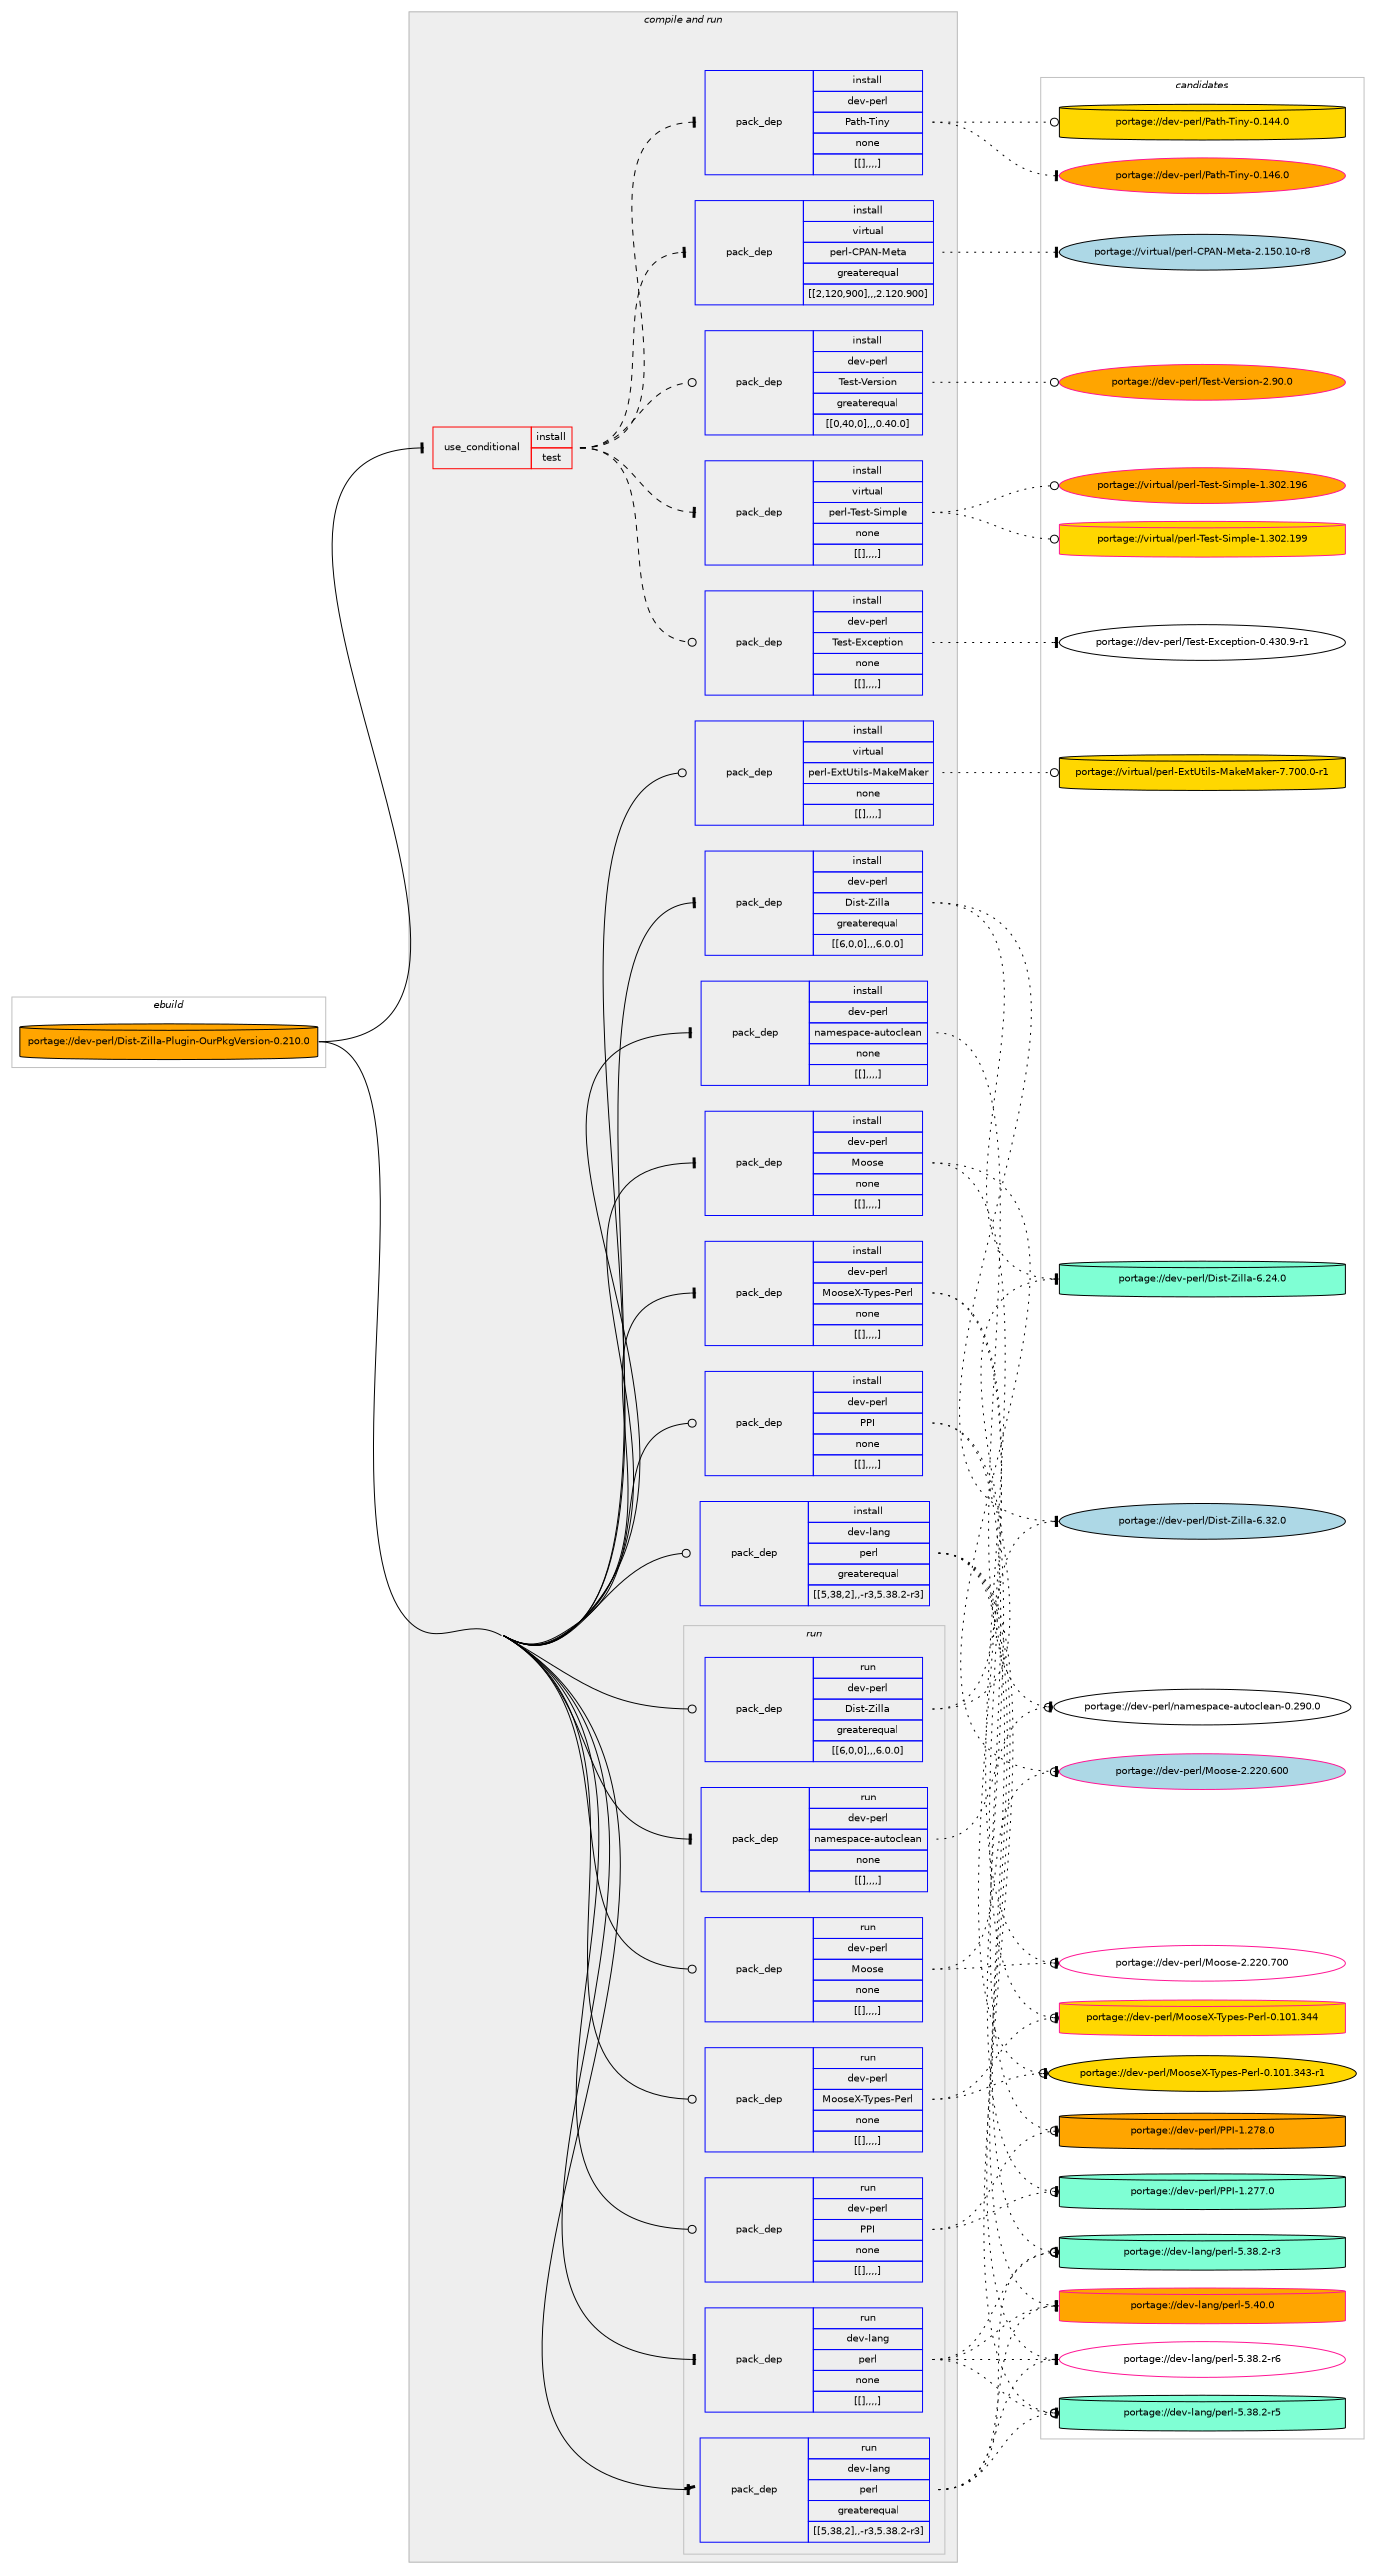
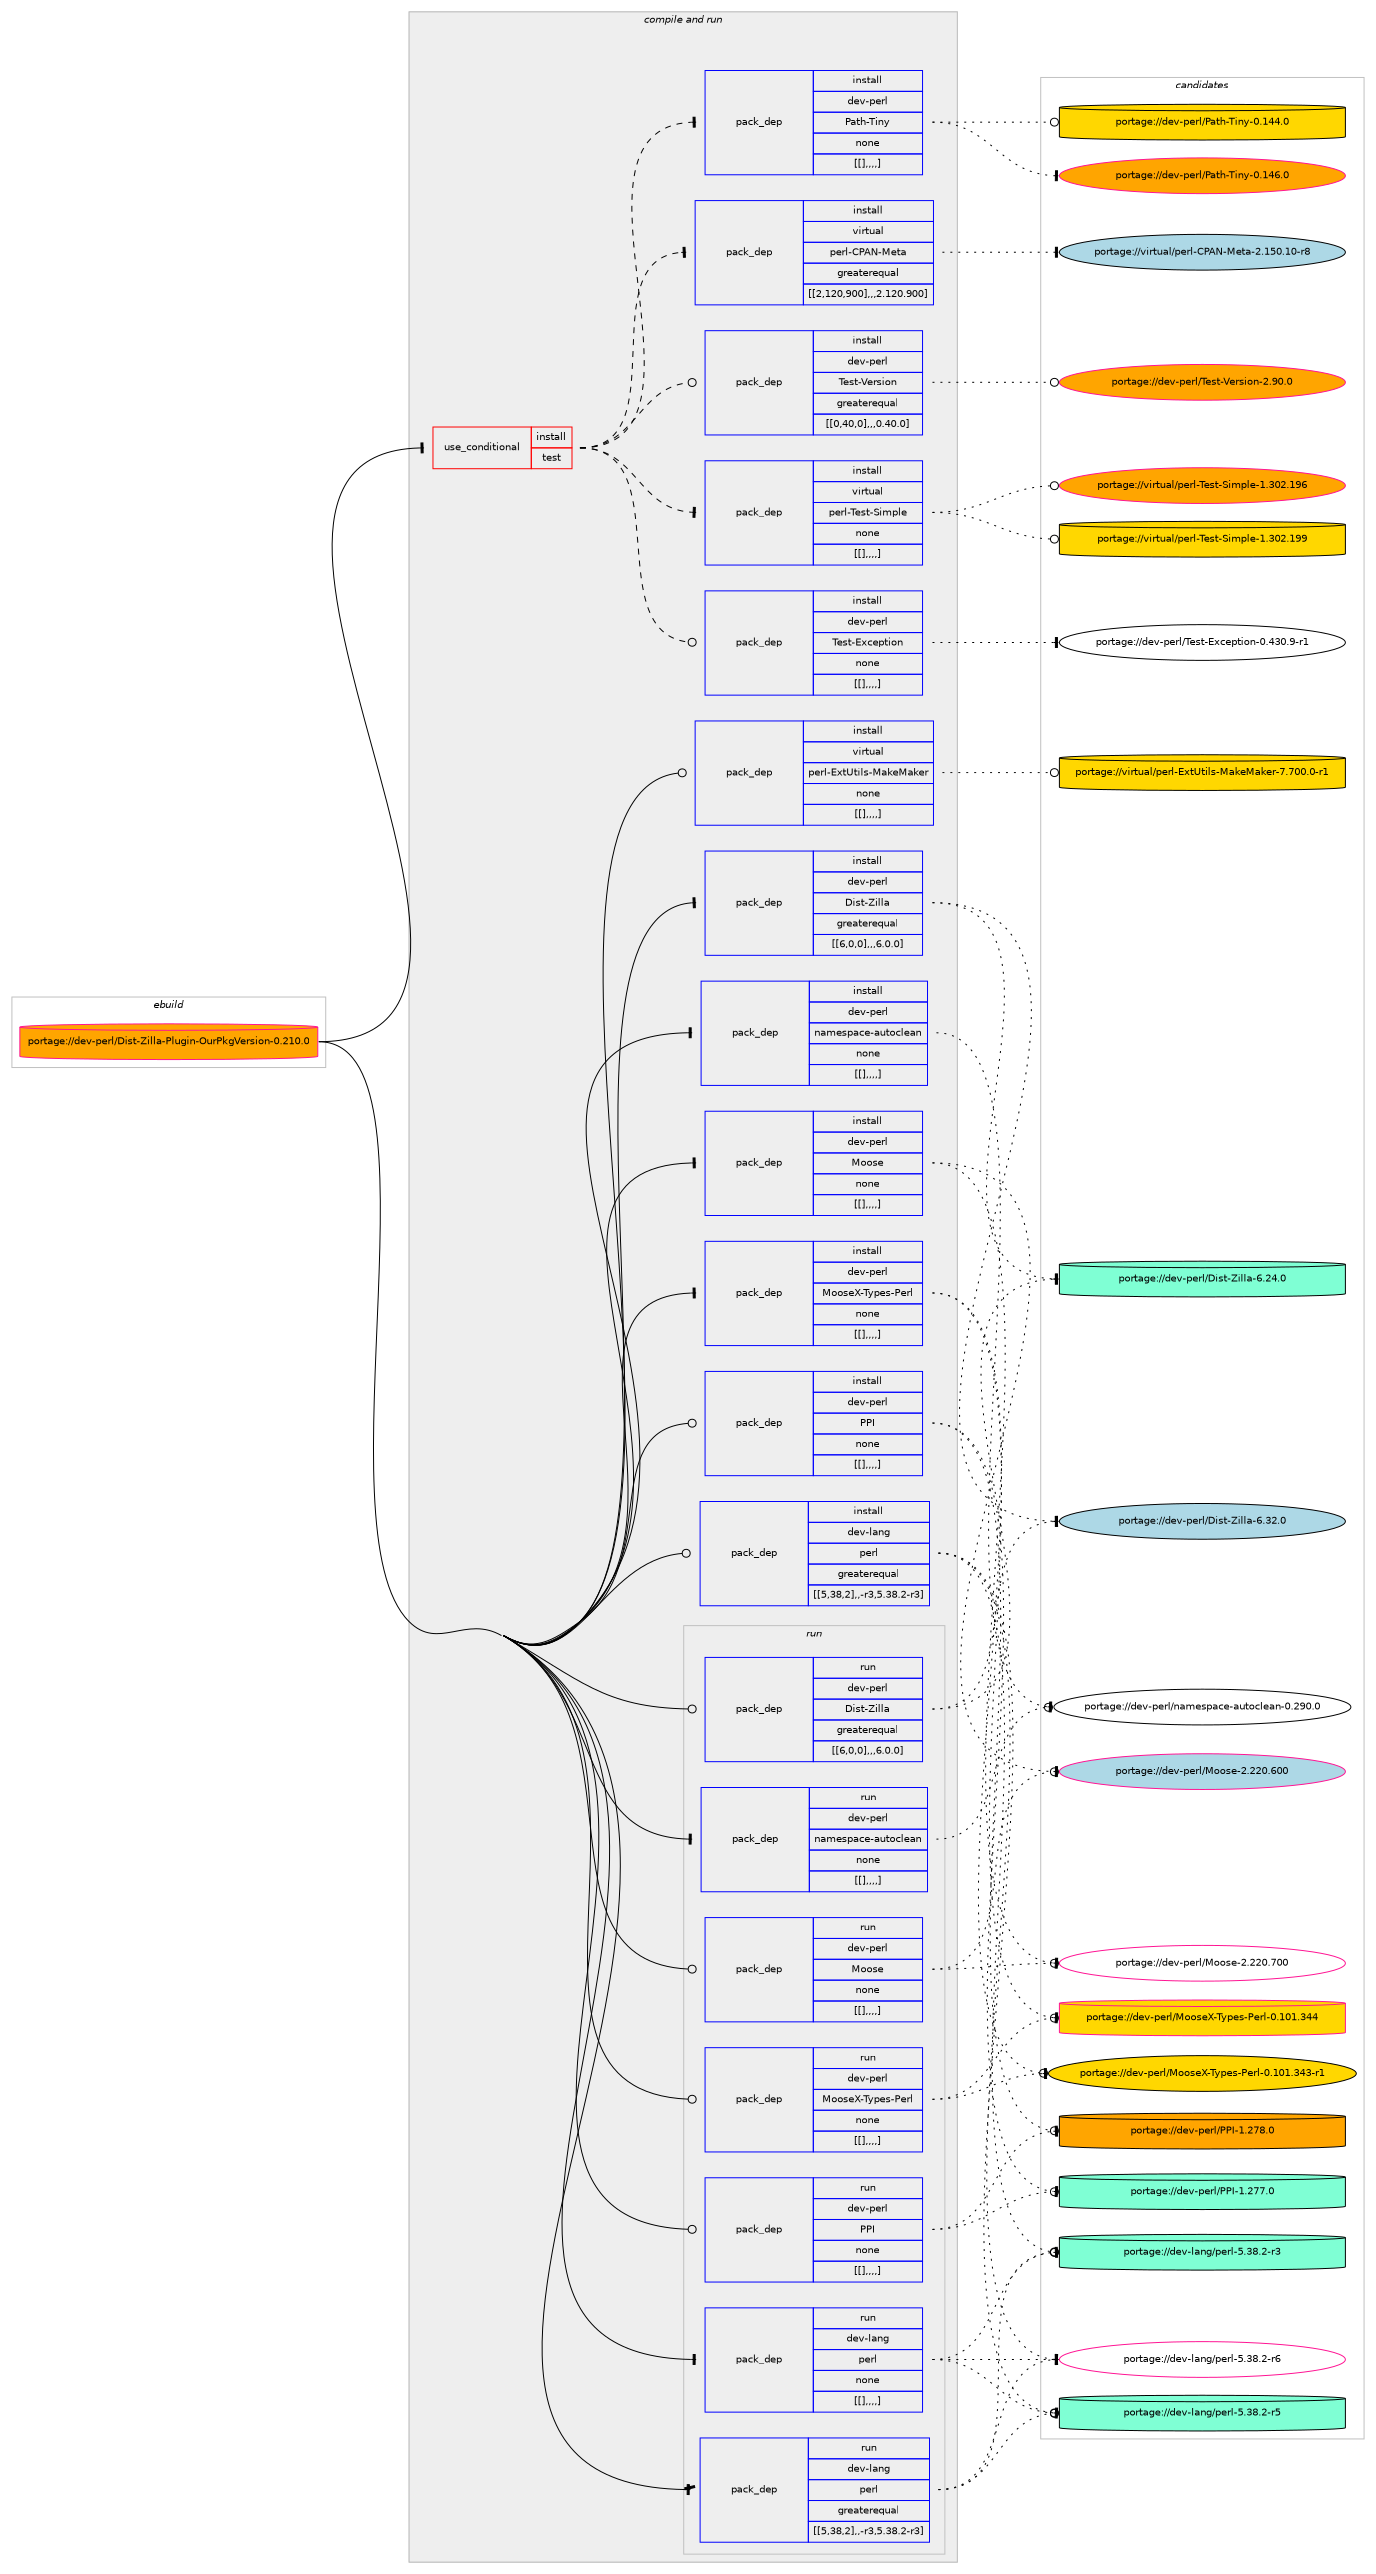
(1202, 539) -> (1202, 539)
(169, 1042) -> (169, 1042)
(1202, 2306) -> none
